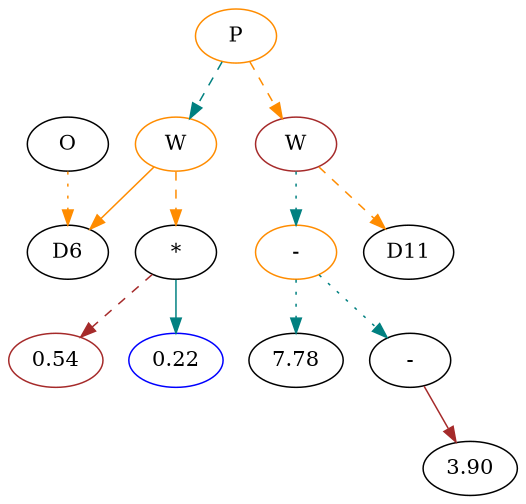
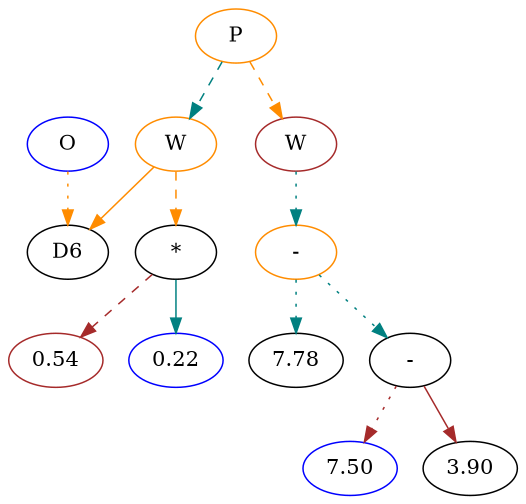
(68, 144) -> (68, 144)
(409, 252) -> none
none -> (350, 468)
